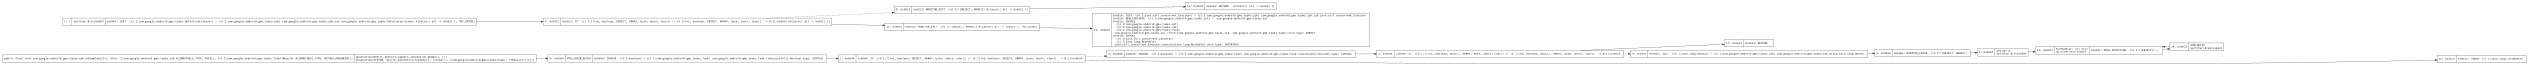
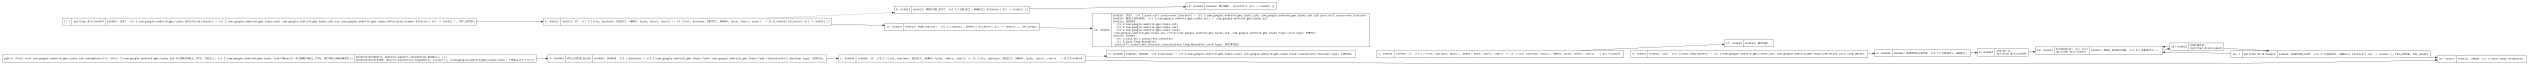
(1365, 54) -> none
(1626, 54) -> none
none -> (2331, 54)
